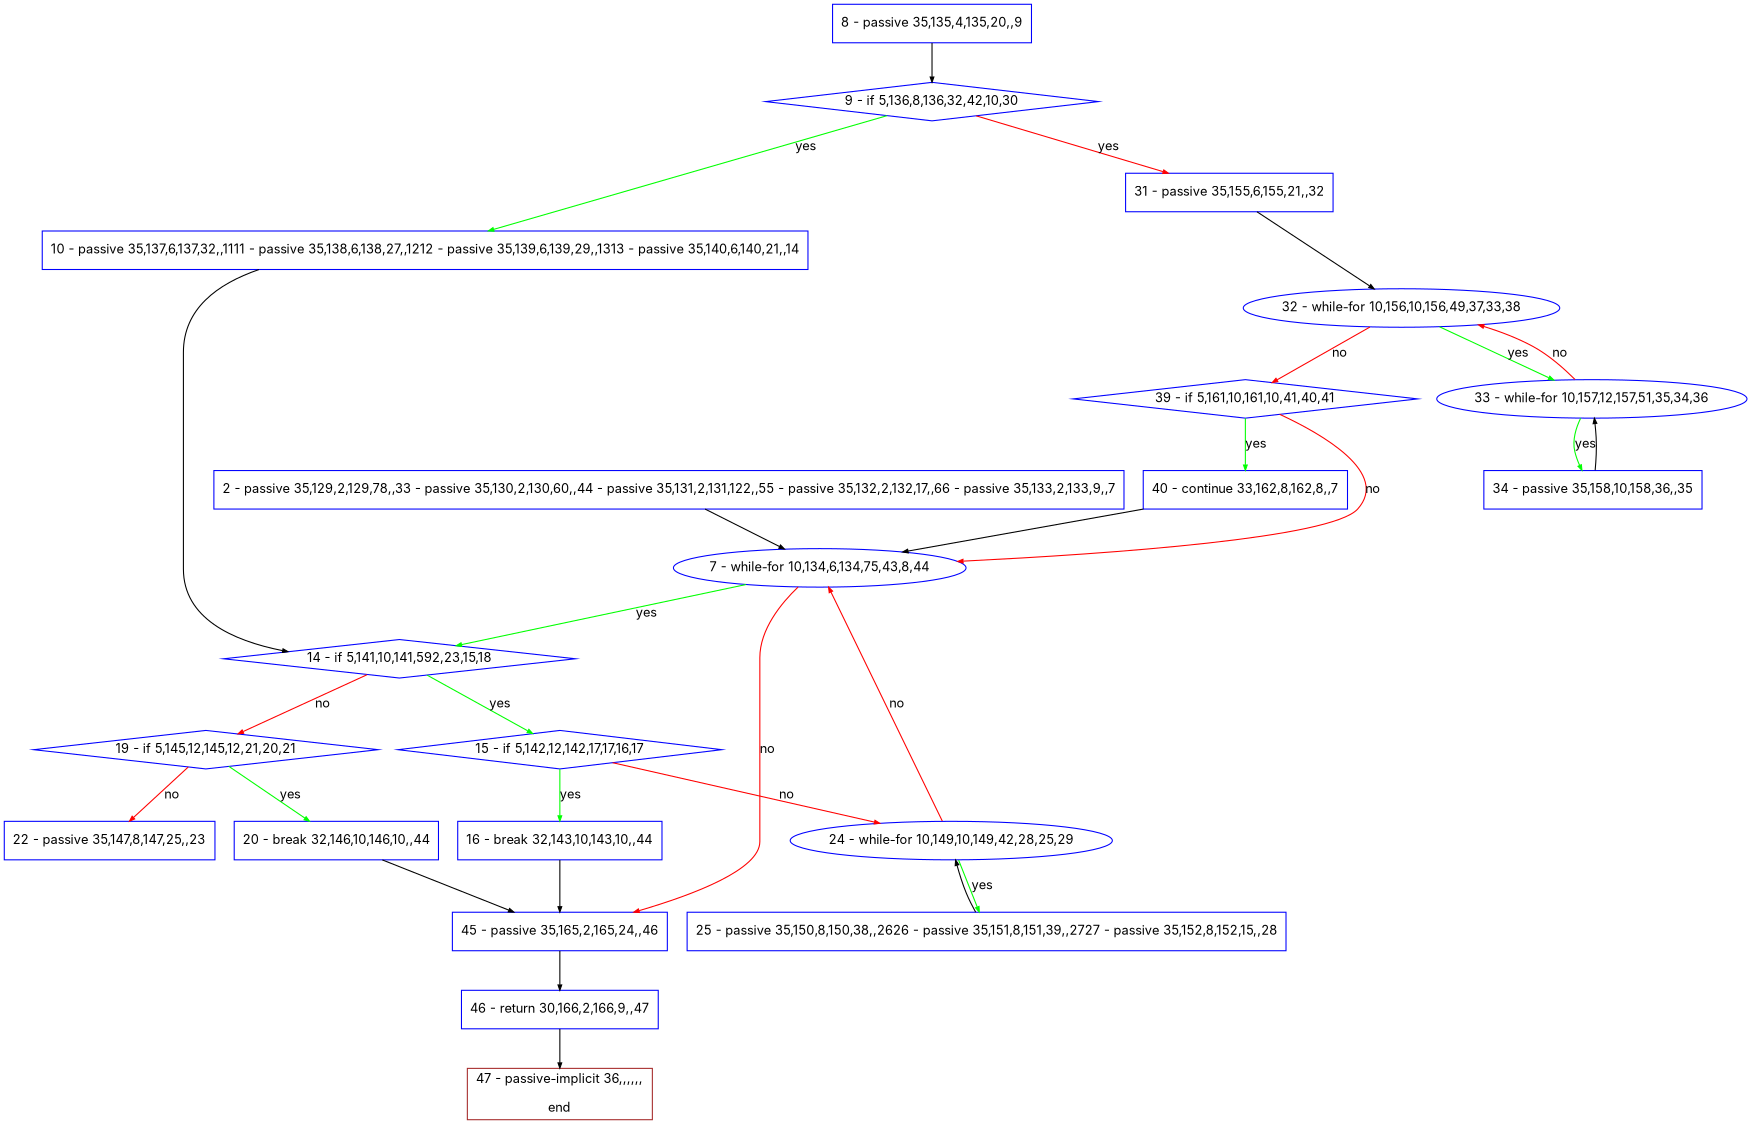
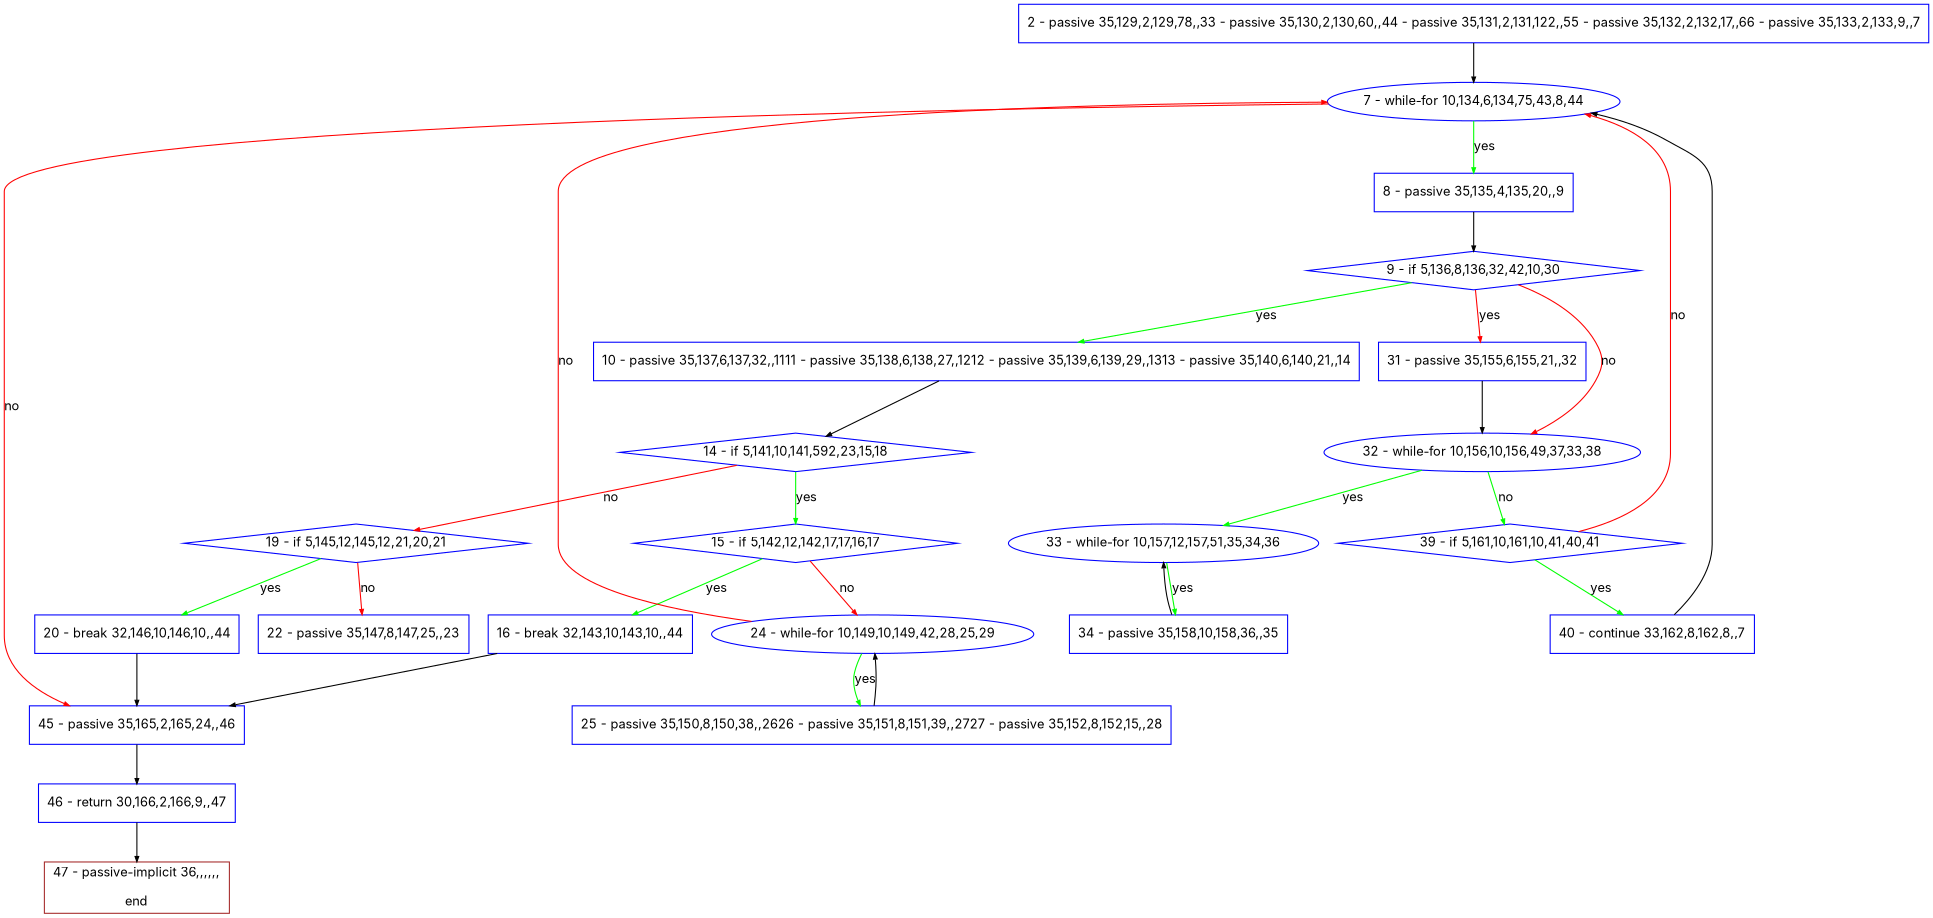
(1533, 347) -> (1600, 352)
(1324, 353) -> (1495, 496)
(604, 615) -> (1474, 144)
